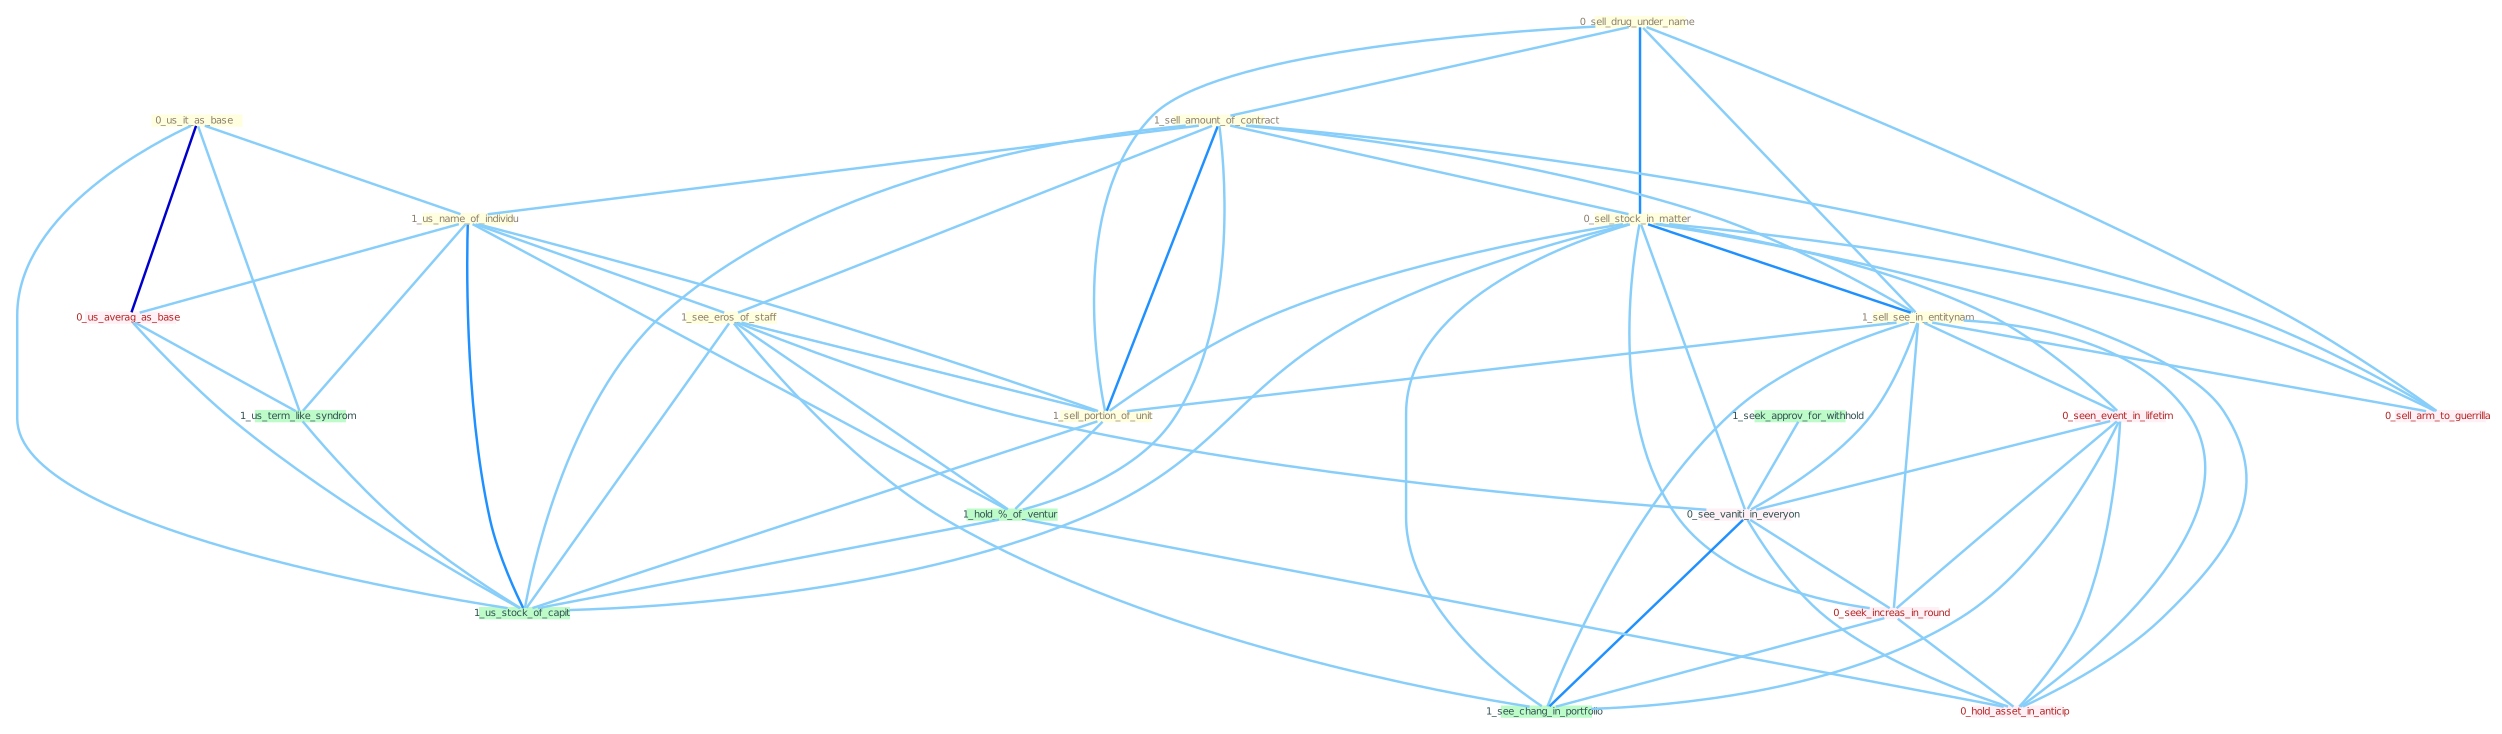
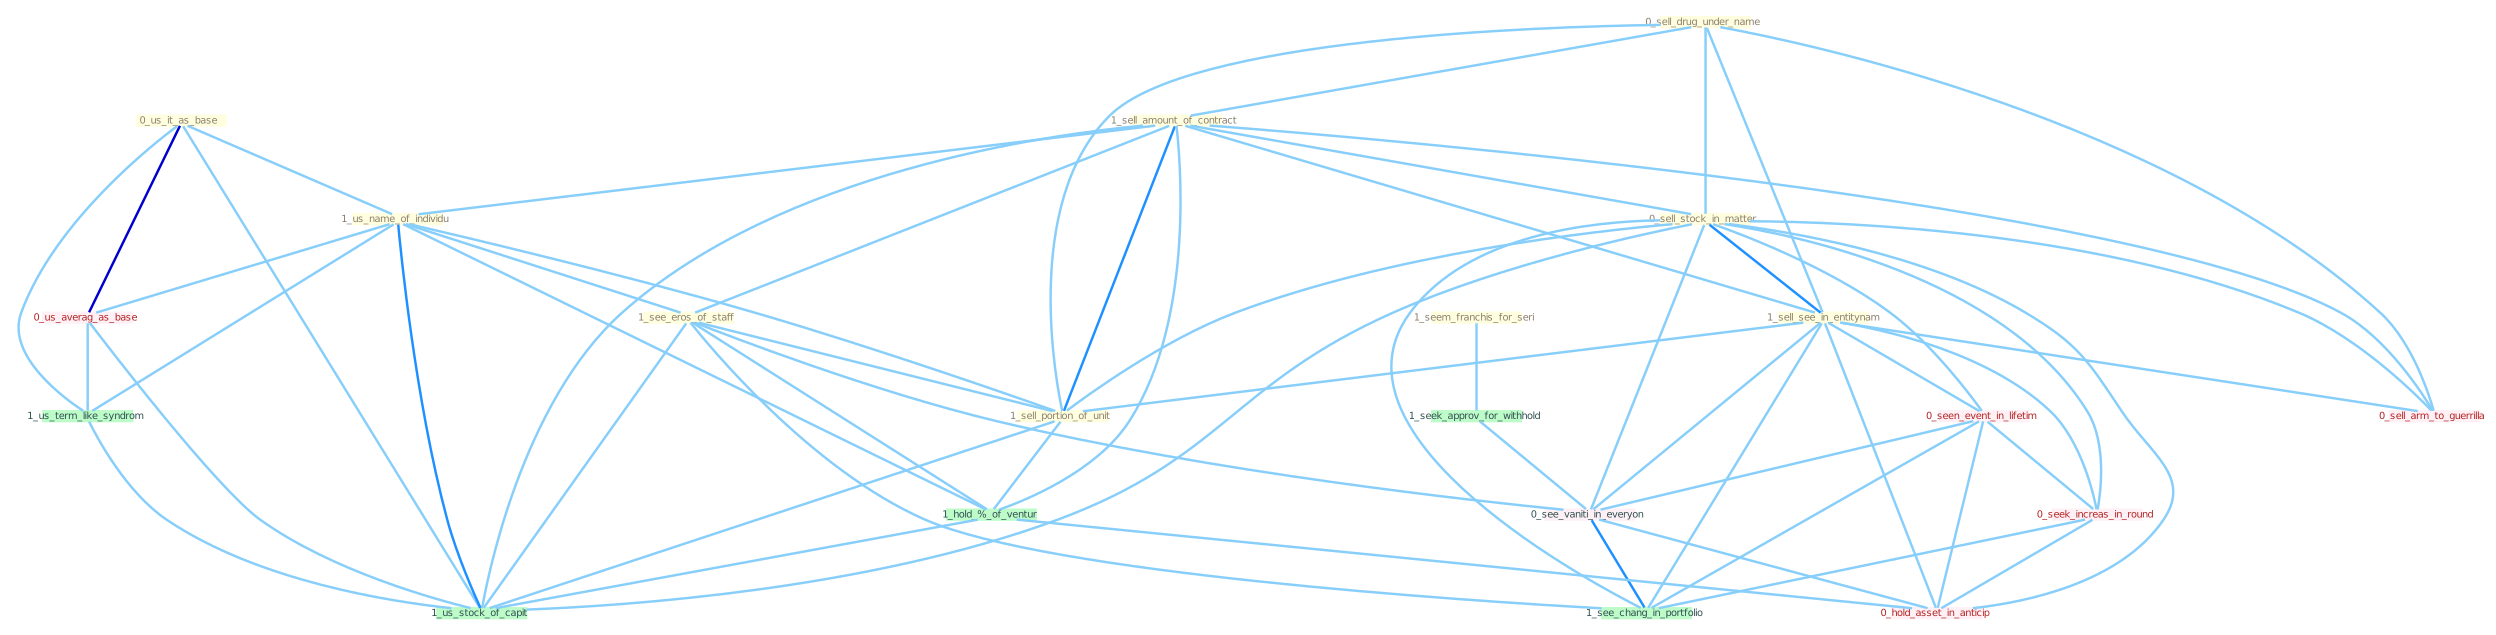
(1640, 121) -> (1706, 121)
none -> (1477, 318)
(1820, 564) -> none
